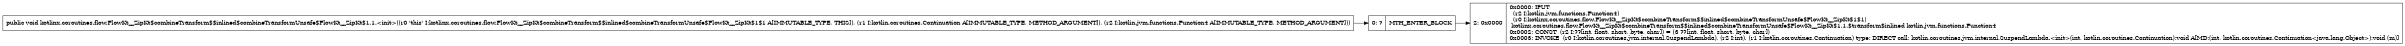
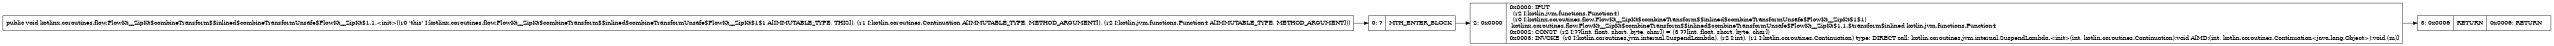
none -> (2484, 23)
